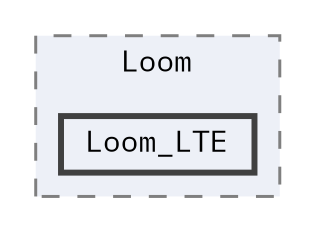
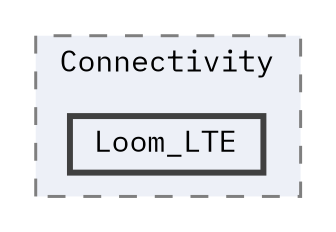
(158, 64) -> (168, 64)
